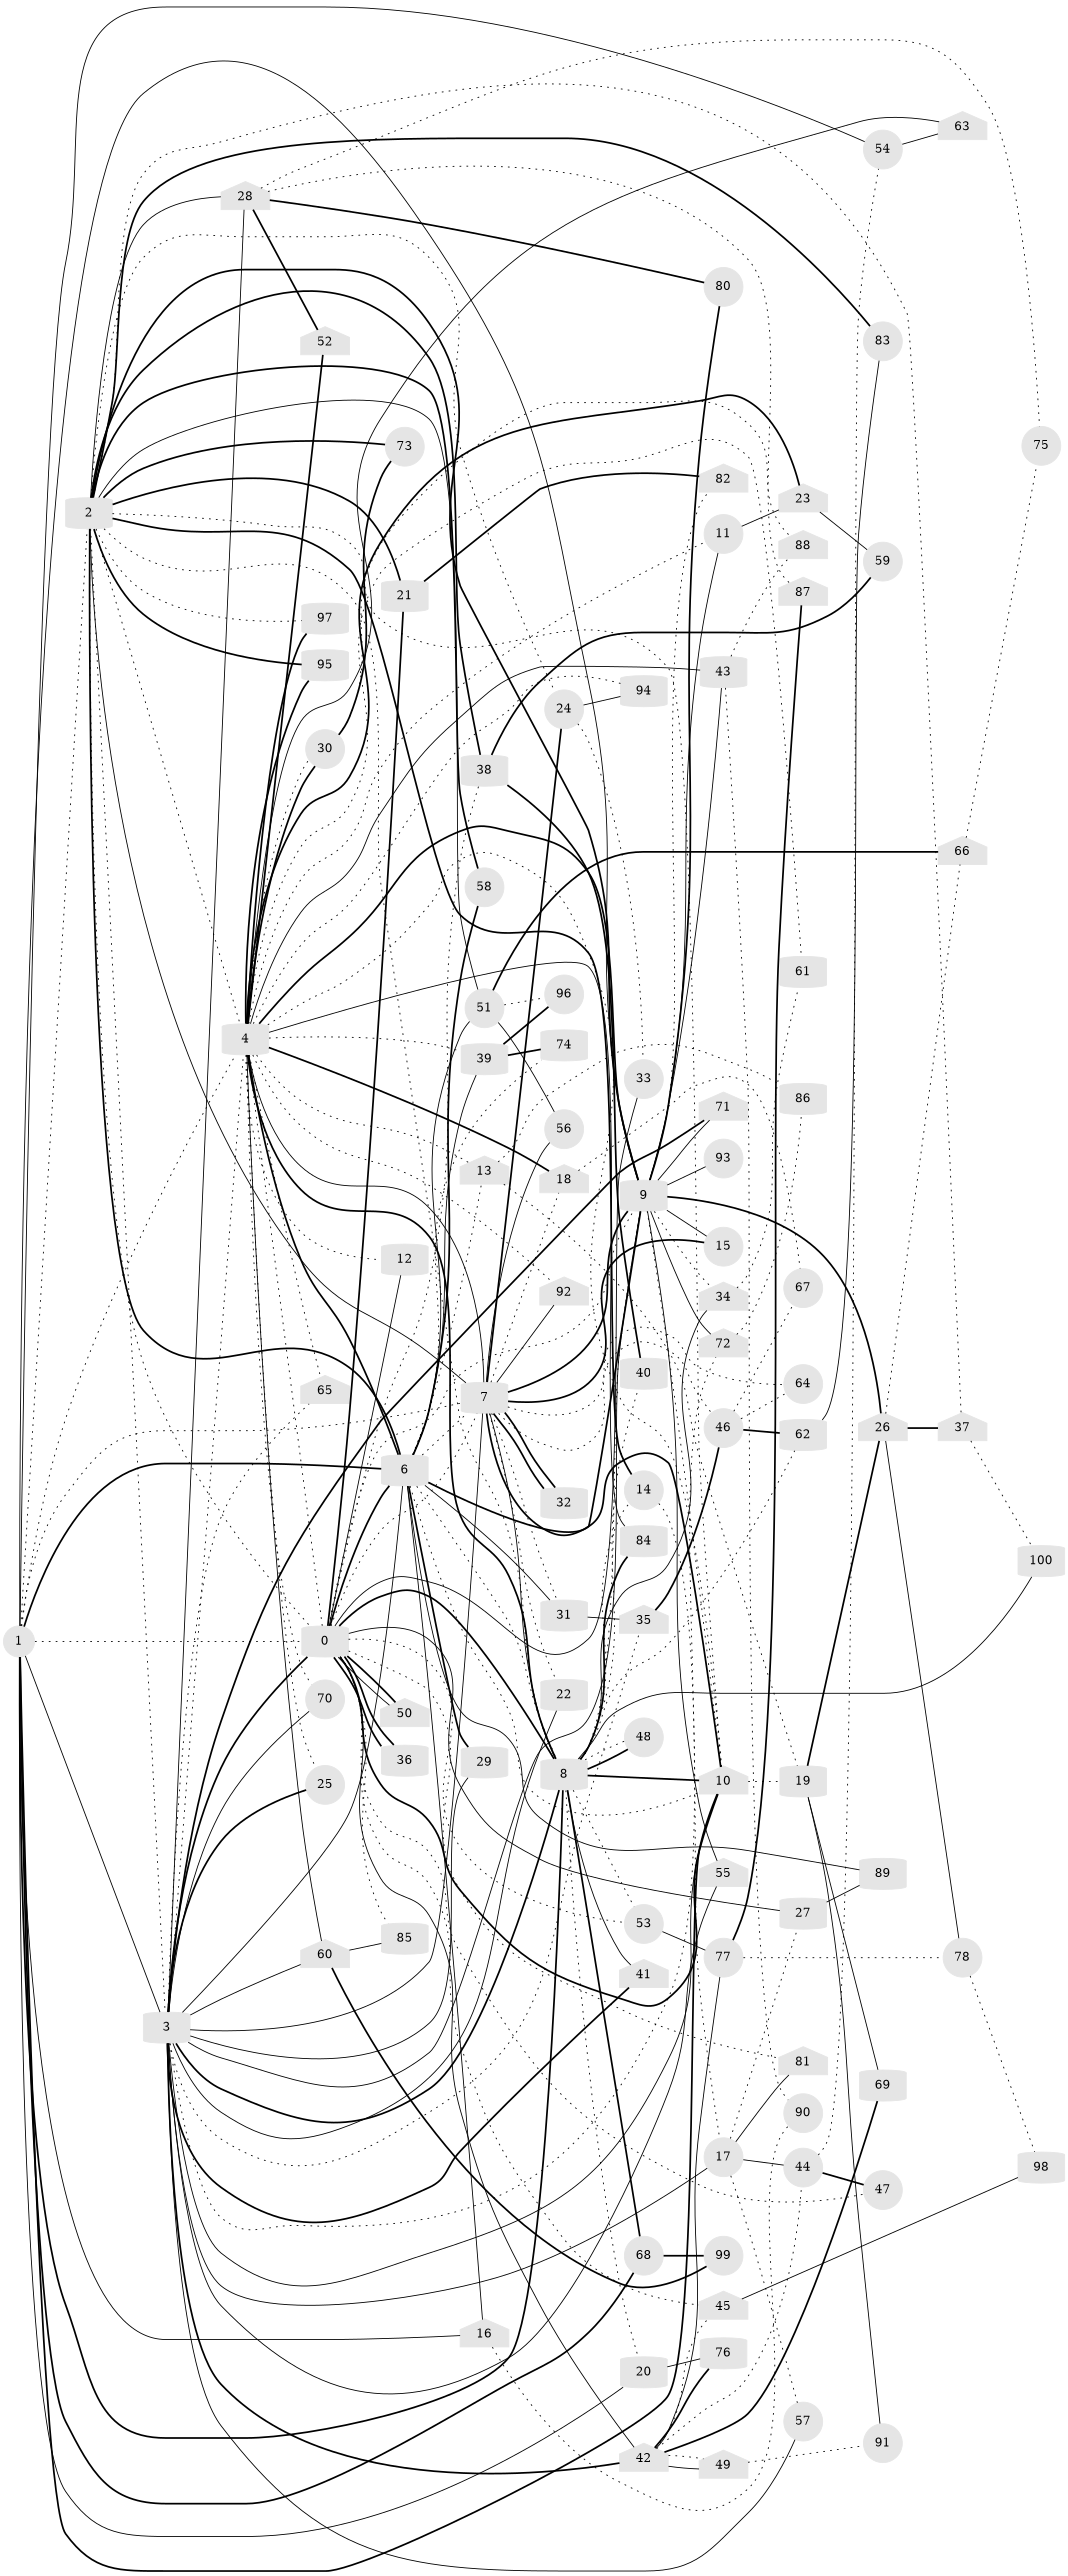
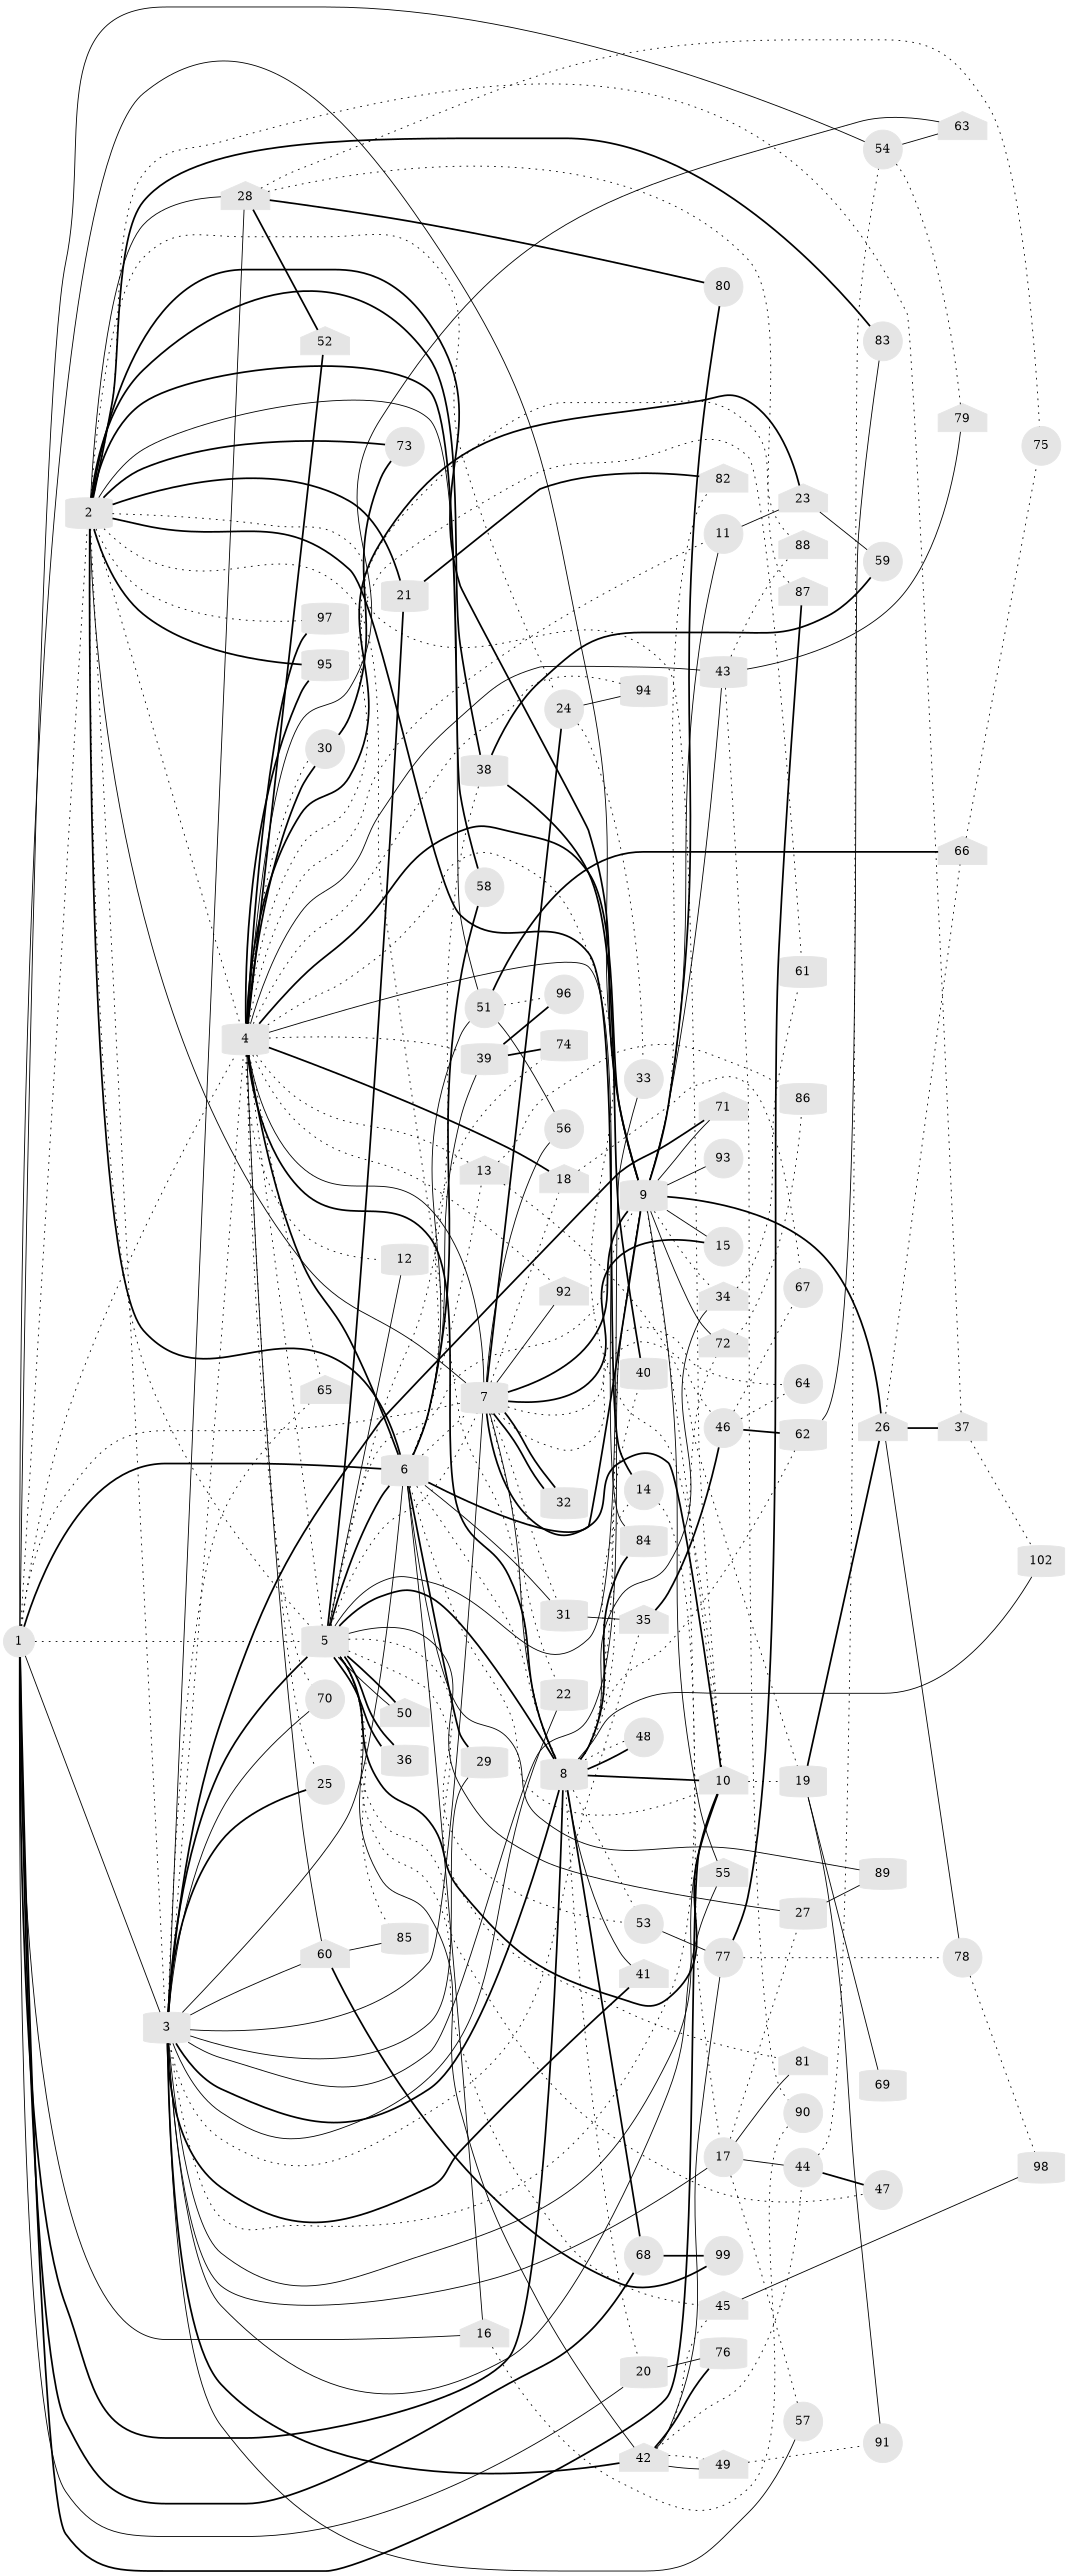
none -> (963, 419)
(1041, 1561) -> (1041, 1561)
(325, 1641) -> (325, 1641)
(806, 2305) -> none
